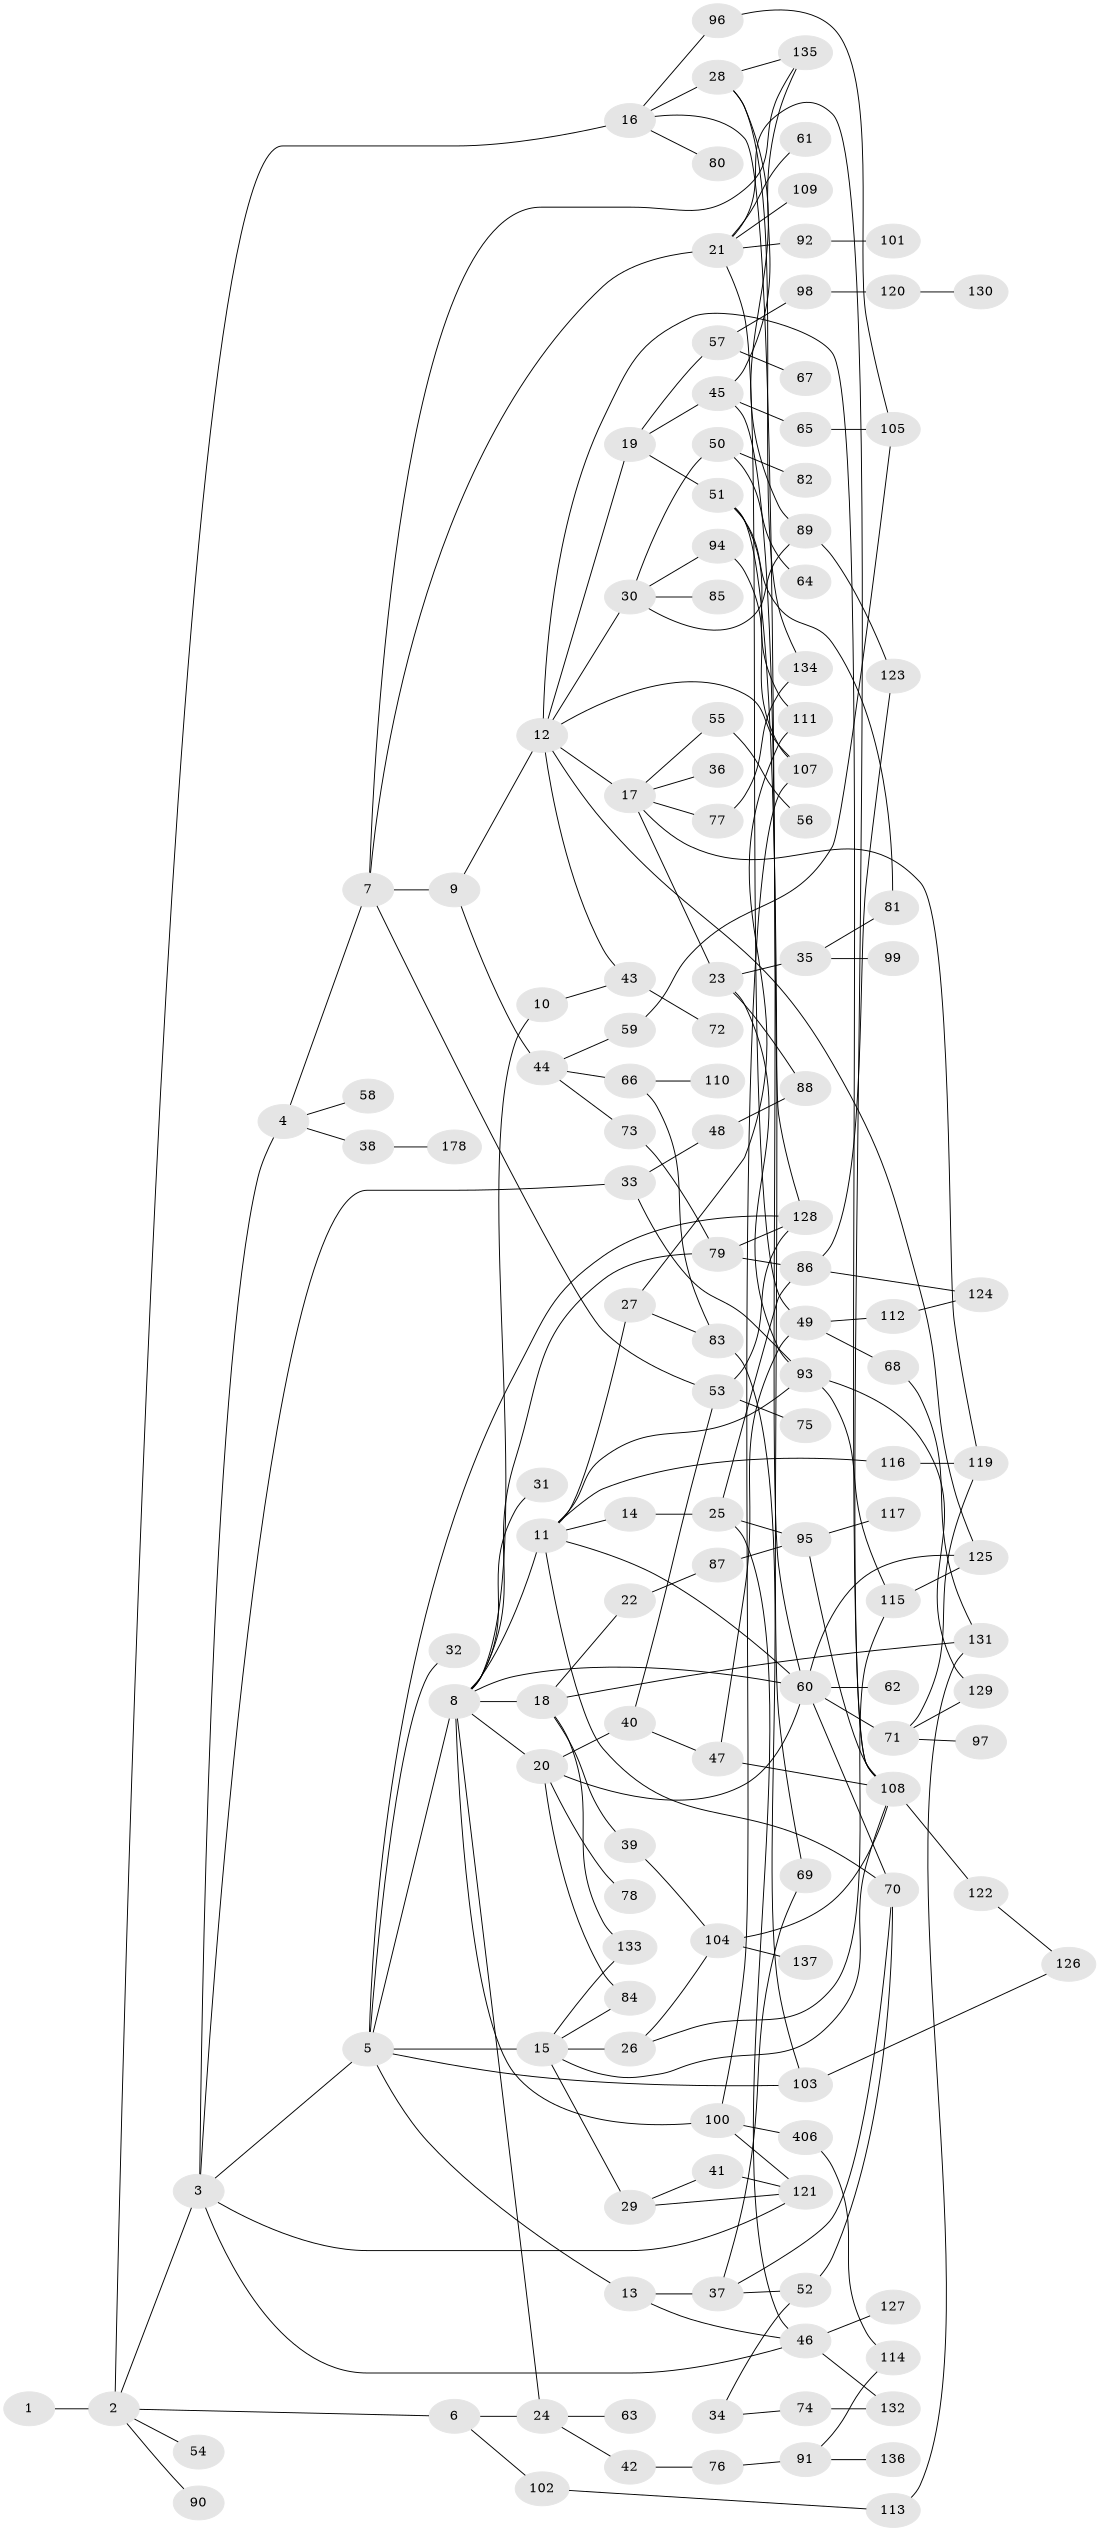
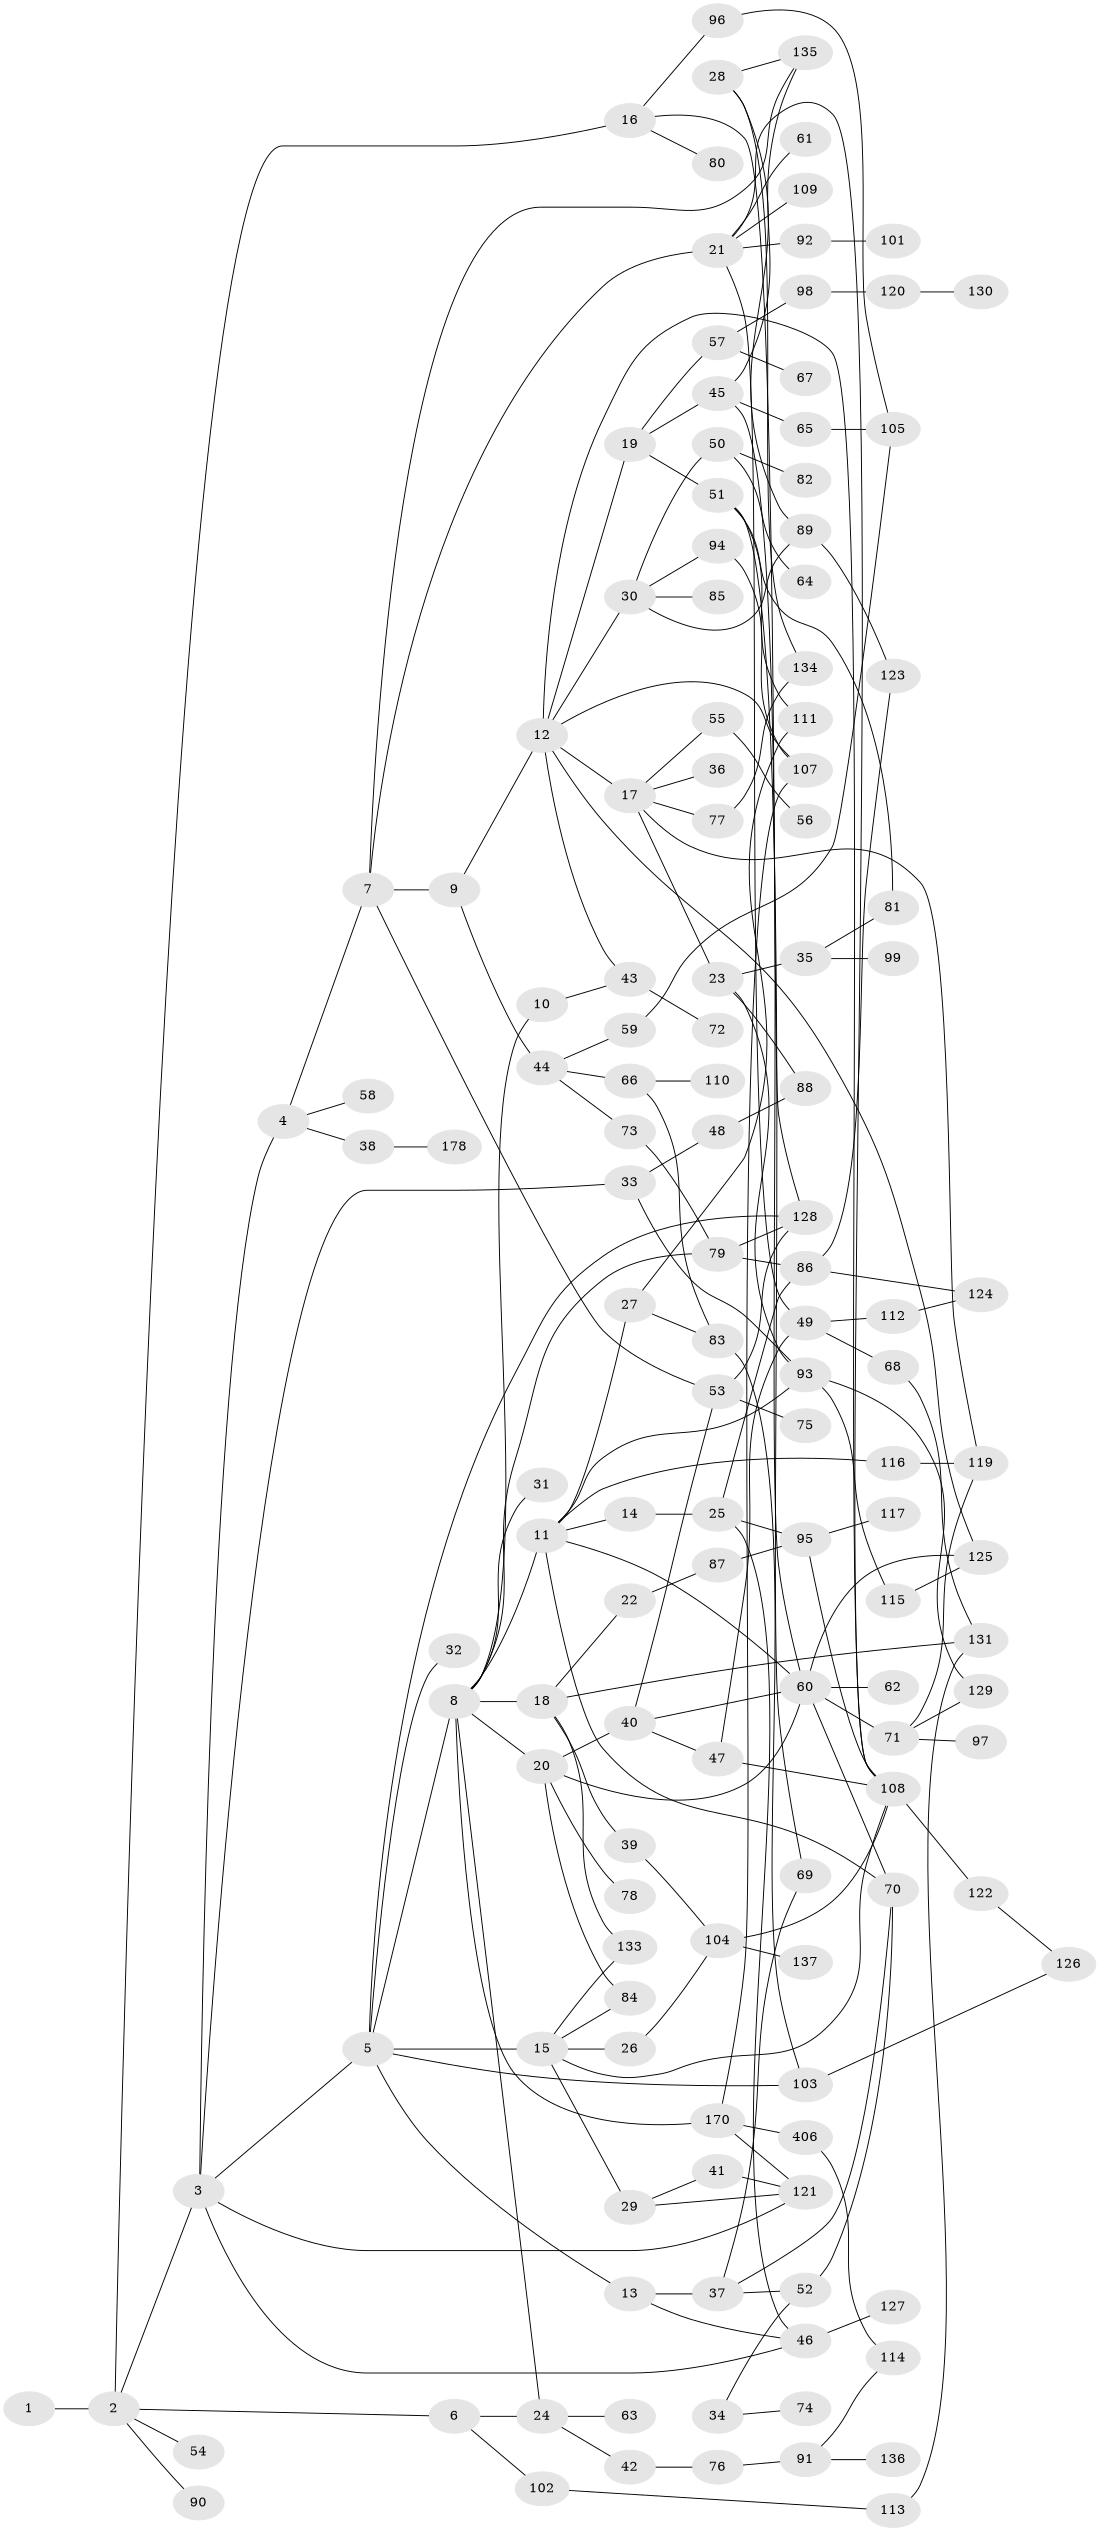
(674, 99) -> none
(627, 1667) -> (718, 1705)
(854, 1927) -> none
(718, 2121) -> (718, 2121)
(893, 2409) -> none
